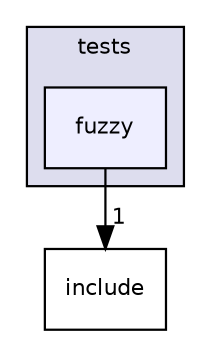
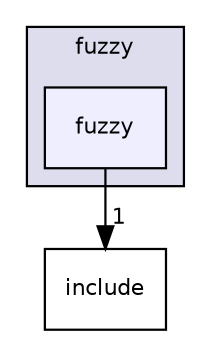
(105, 48) -> (105, 48)
